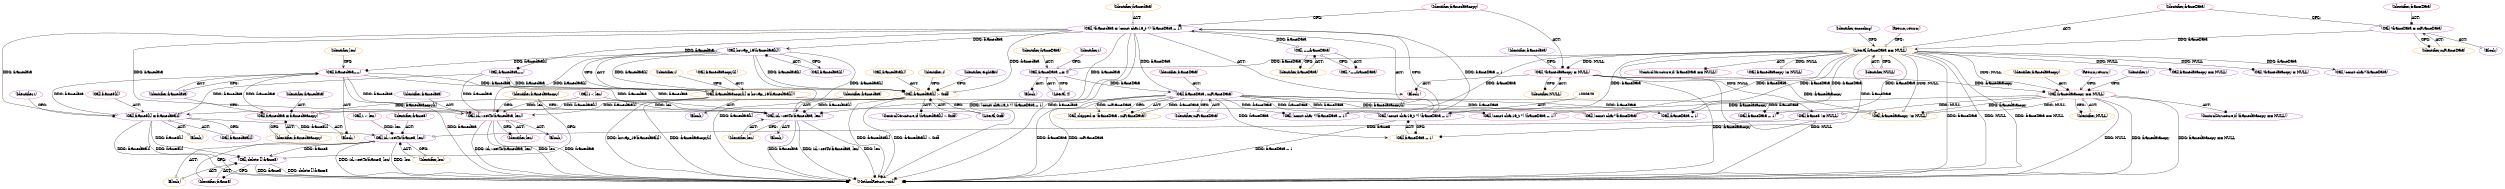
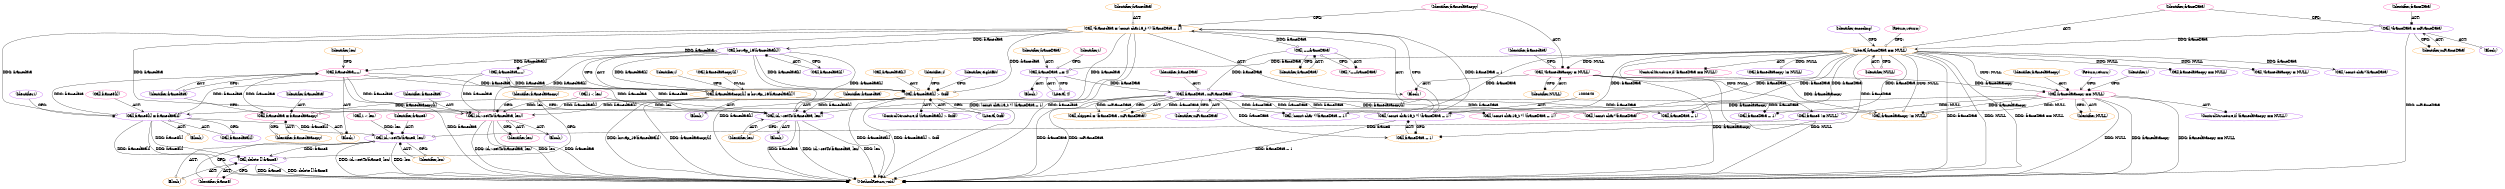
(1133, 29) -> (1133, 29)
(1143, 70) -> (1244, 62)
(740, 84) -> (740, 84)
none -> (1720, 178)
